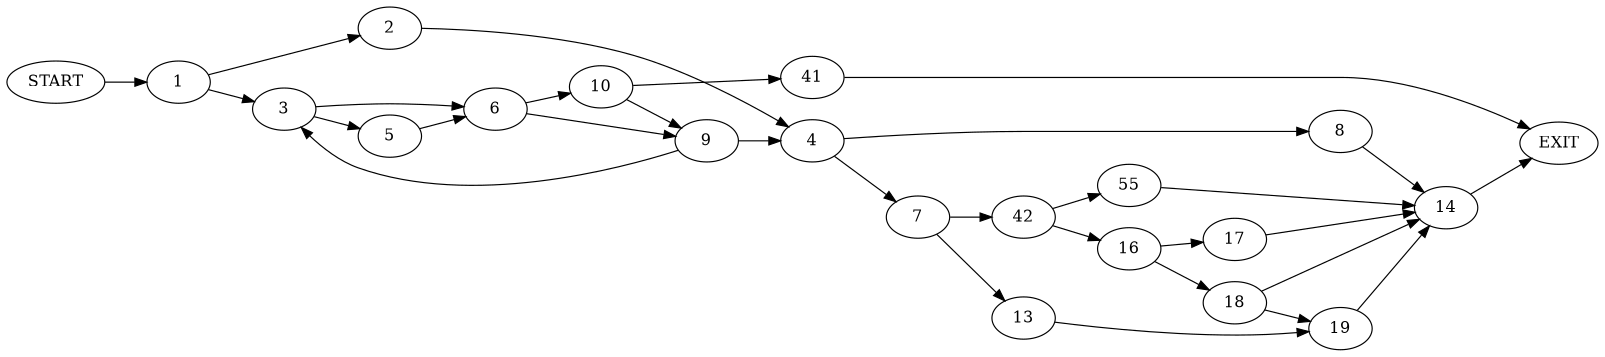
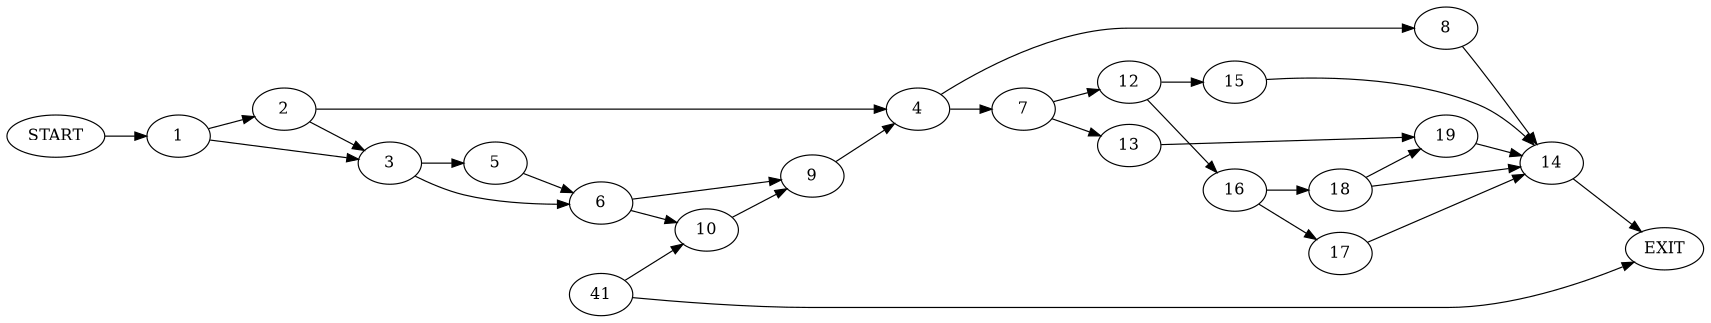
(687, 83) -> (649, 265)
(490, 185) -> (332, 133)
(1129, 185) -> (1235, 82)
(1024, 217) -> (1129, 82)
